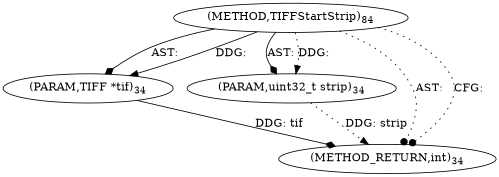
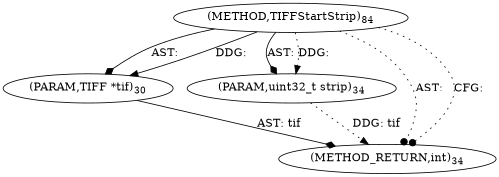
(140, 87) -> (140, 87)
(279, 124) -> (279, 124)
(376, 124) -> (376, 124)
